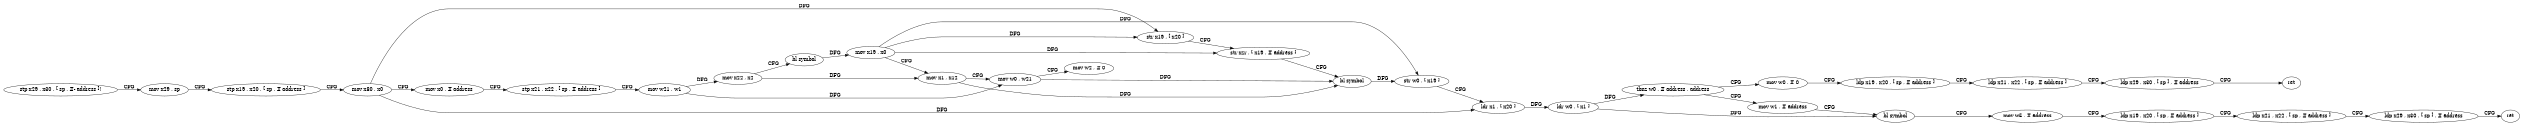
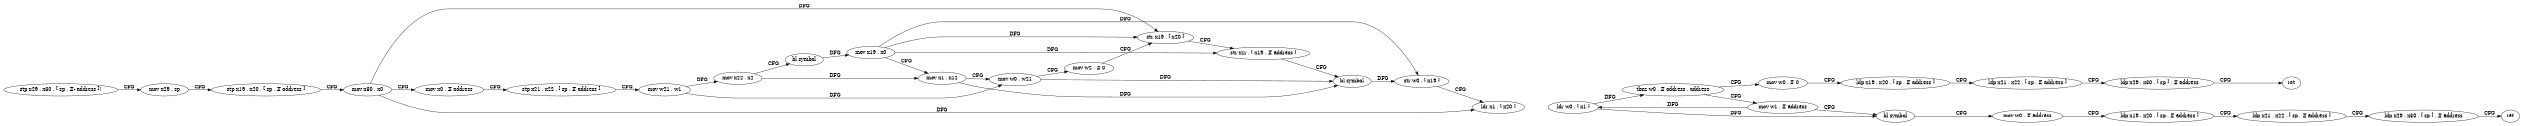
none -> (1122, 55)
(1535, 107) -> (1675, 107)
(2027, 116) -> (2027, 116)
